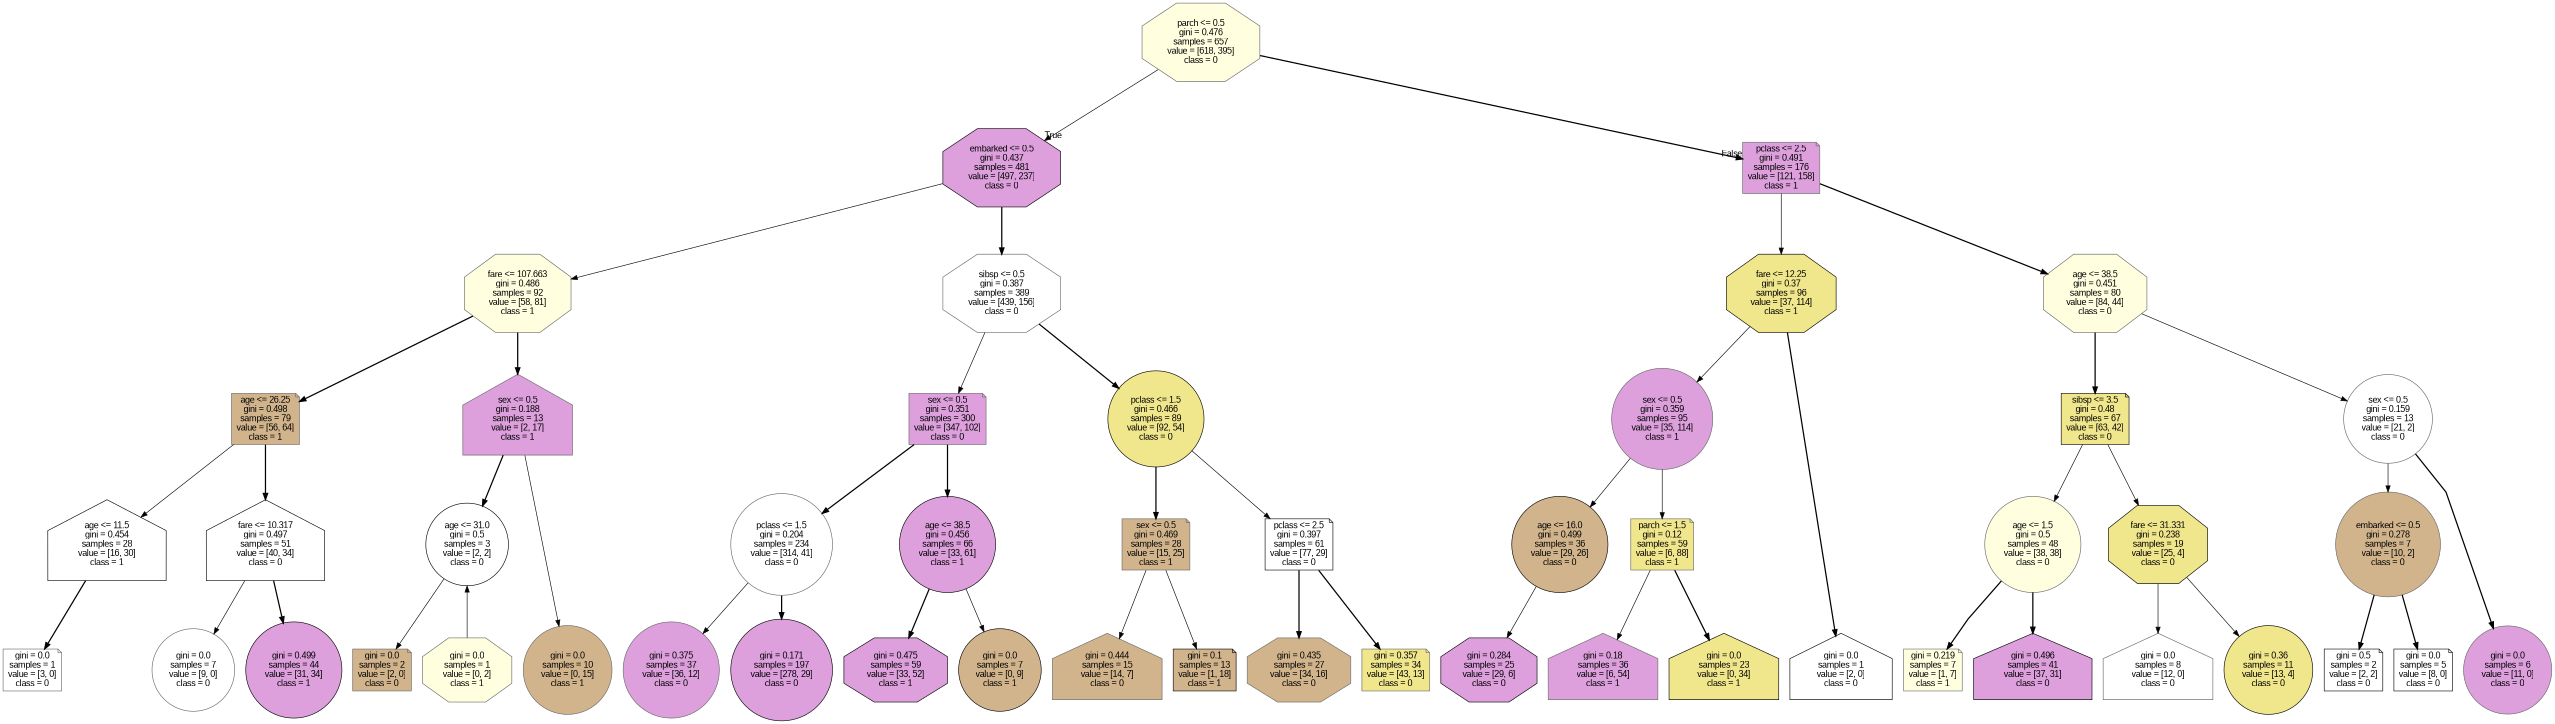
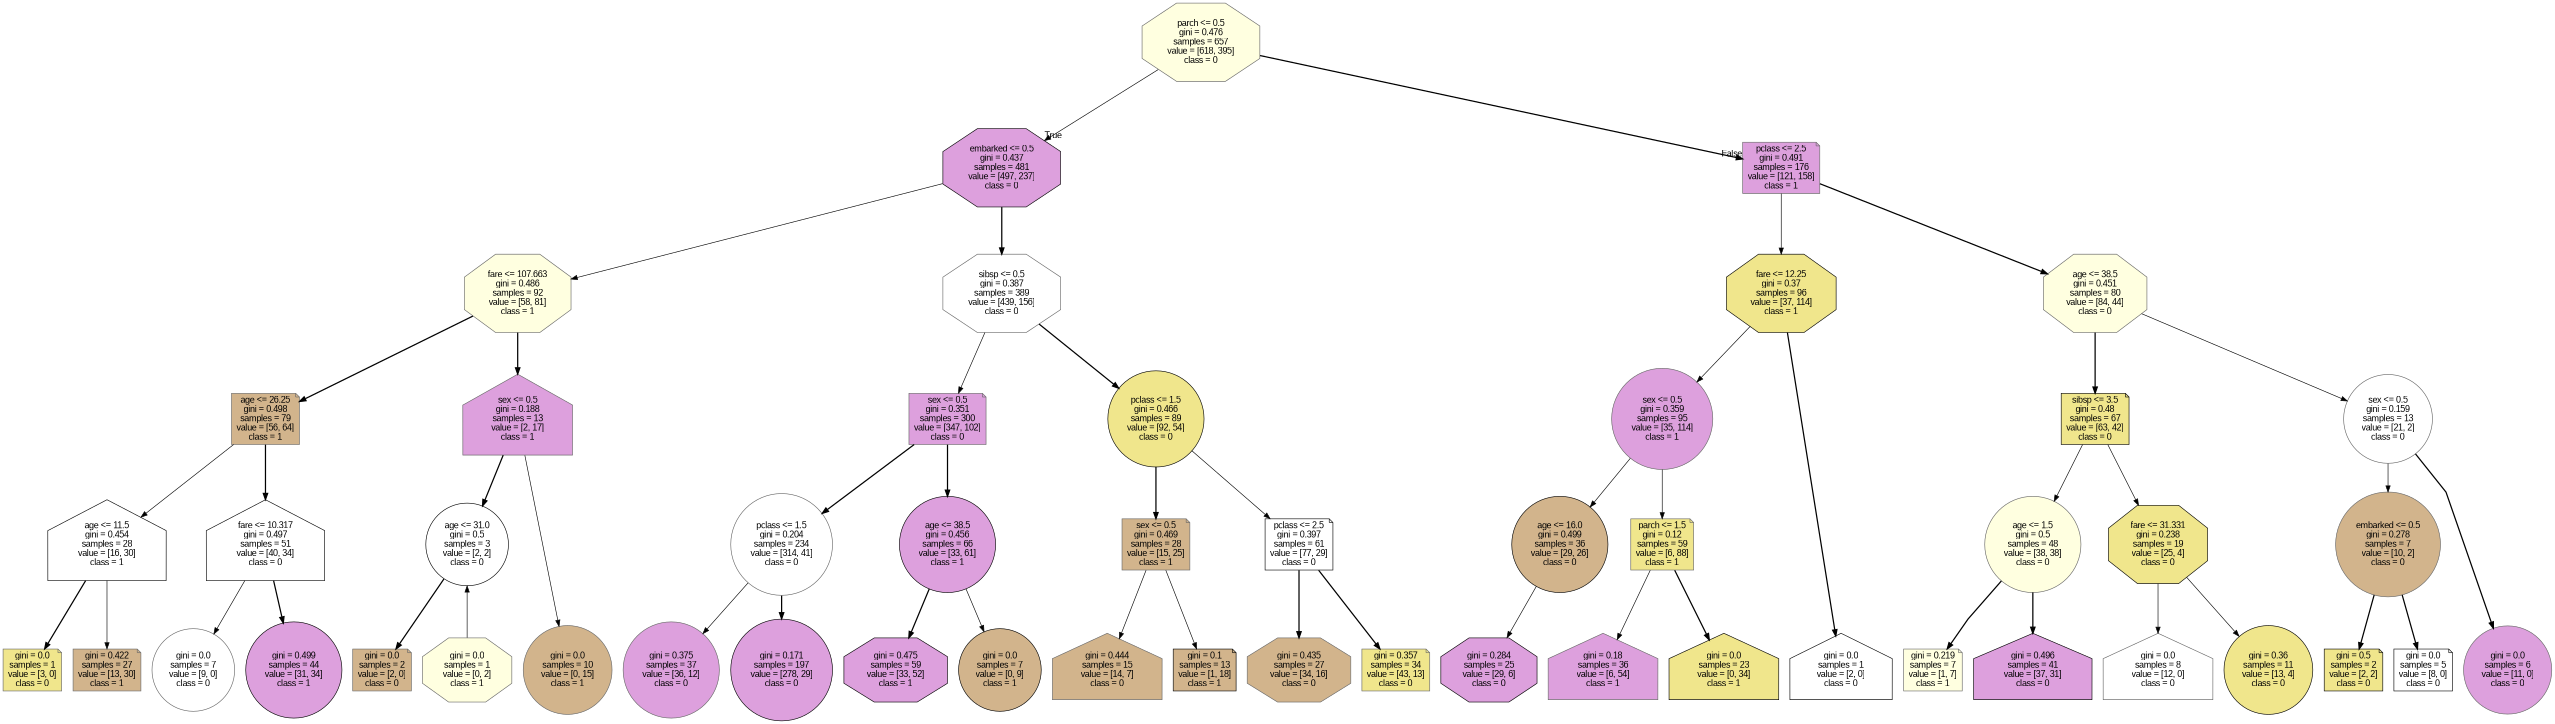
(422, 611) -> (422, 611)
(32, 670) -> (32, 670)
none -> (107, 670)
(2354, 670) -> (2354, 670)
